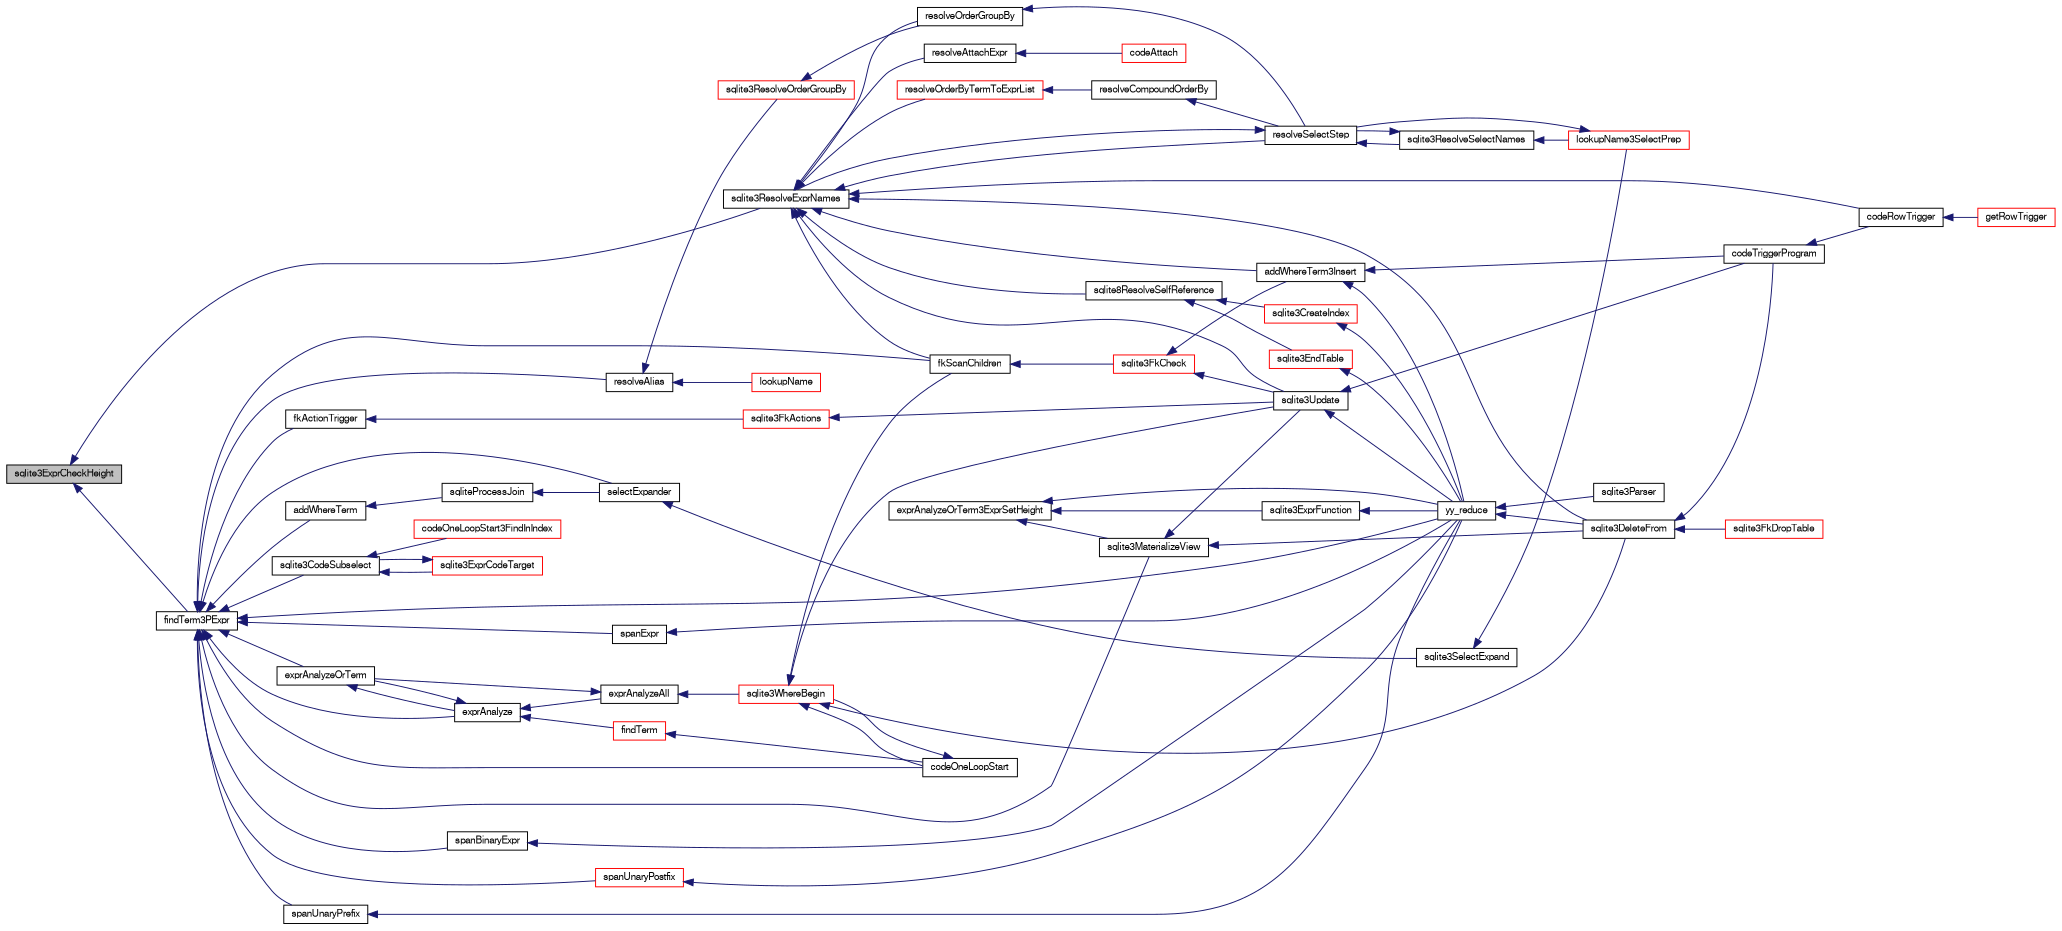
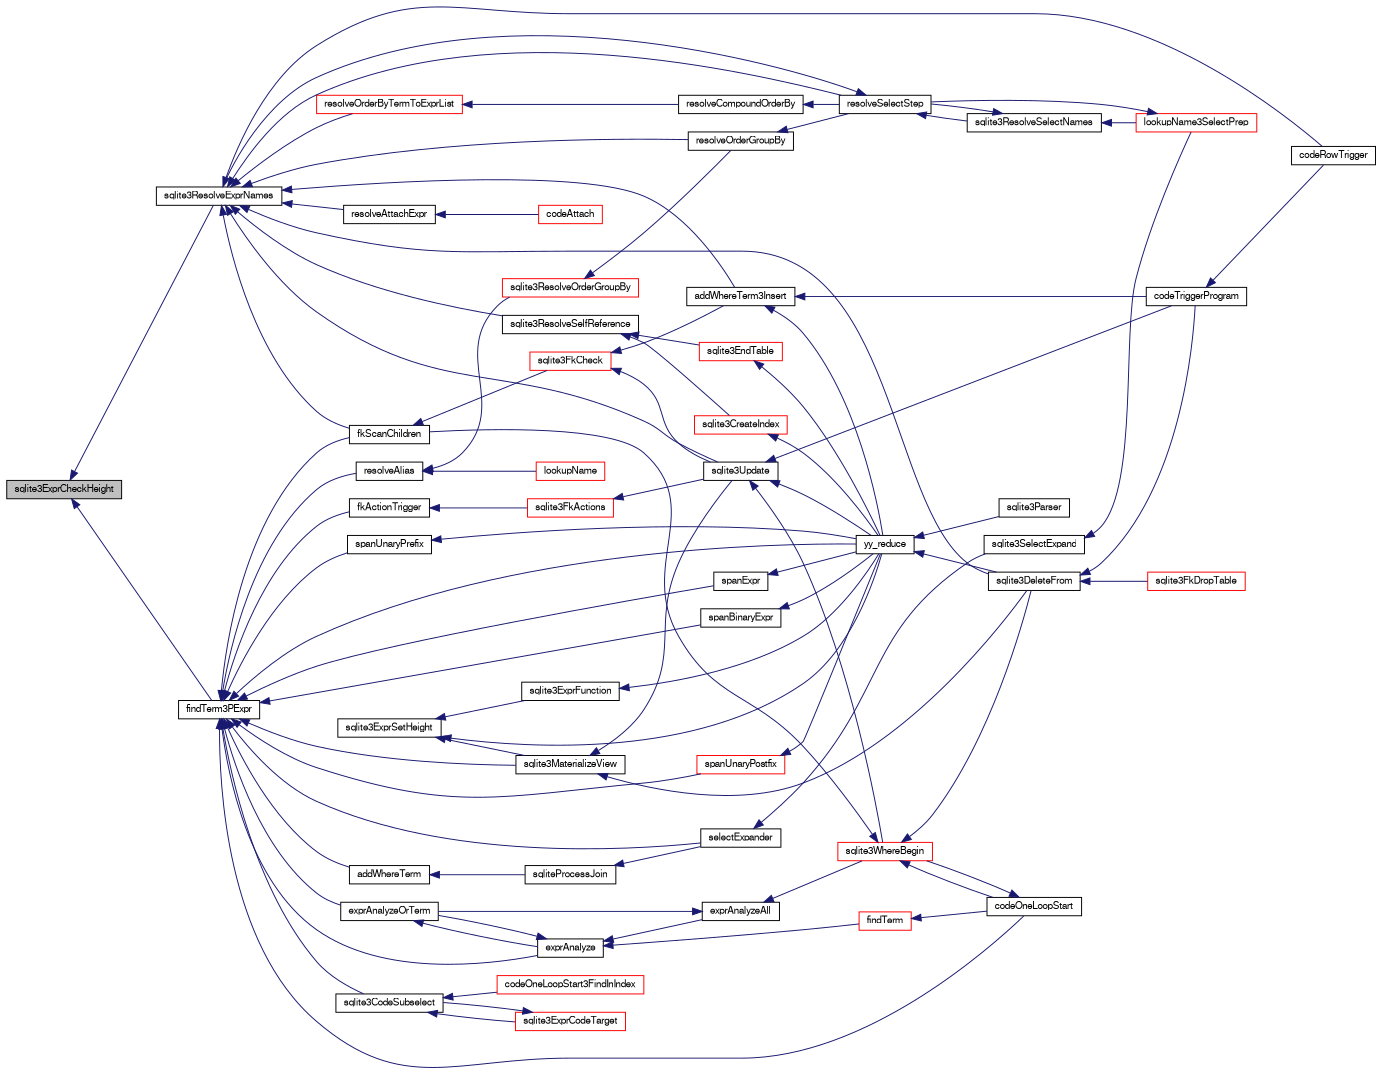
(2016, 217) -> none
(1154, 291) -> (570, 325)
(976, 465) -> (841, 667)
(970, 511) -> (389, 728)
